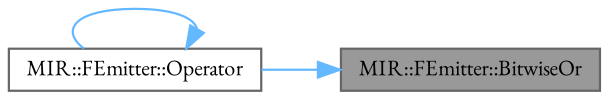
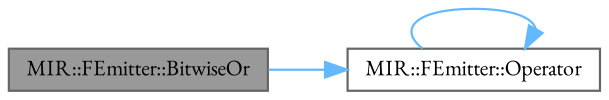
(289, 70) -> (297, 70)
